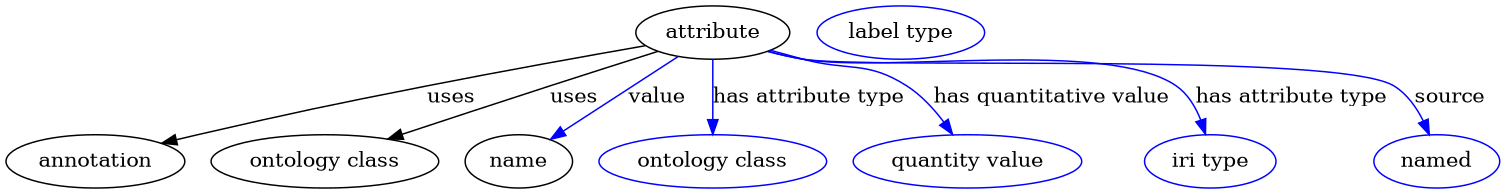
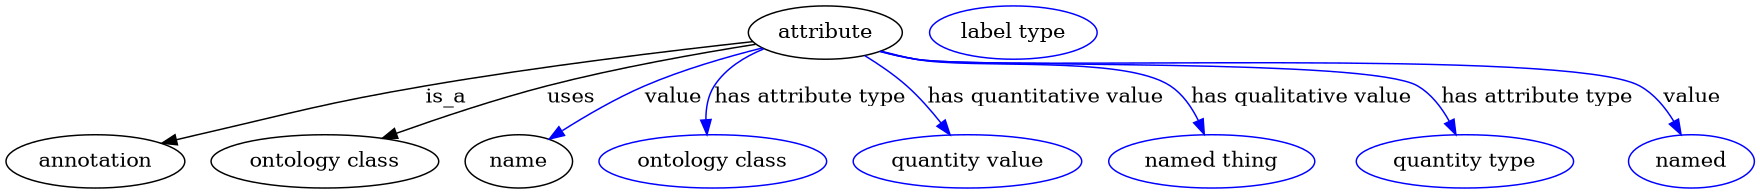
(451, 97) -> (446, 97)
(1450, 97) -> (1692, 97)
(1210, 161) -> (1465, 161)
none -> (1212, 161)
